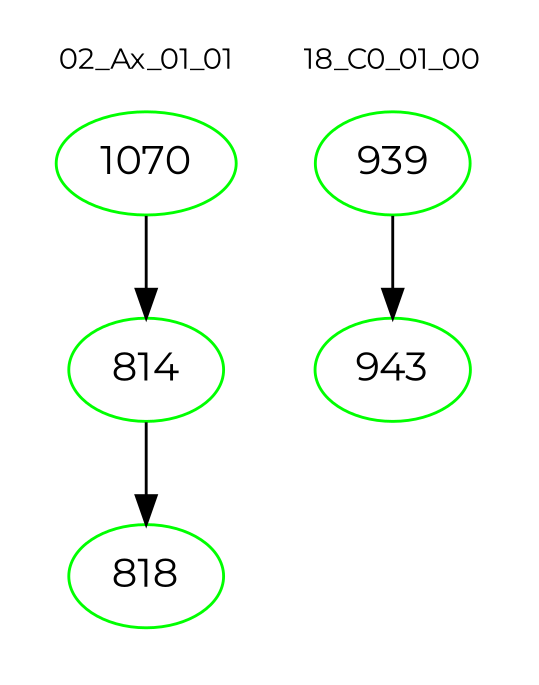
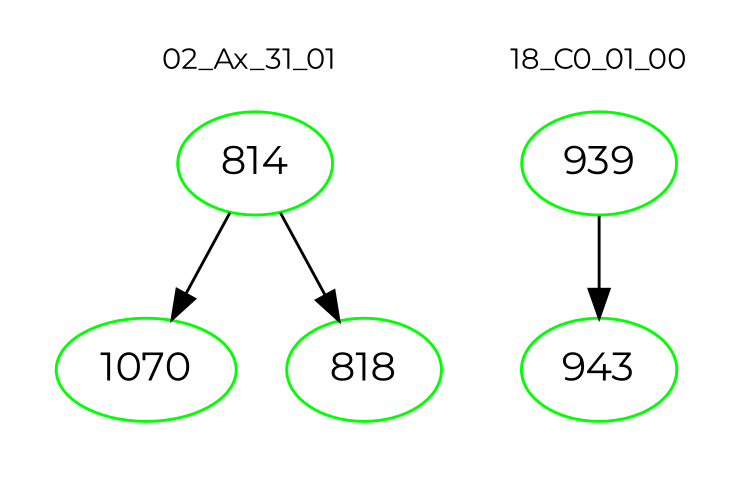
(146, 62) -> (249, 62)
(146, 253) -> (208, 253)
